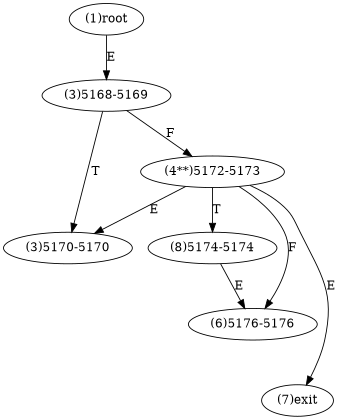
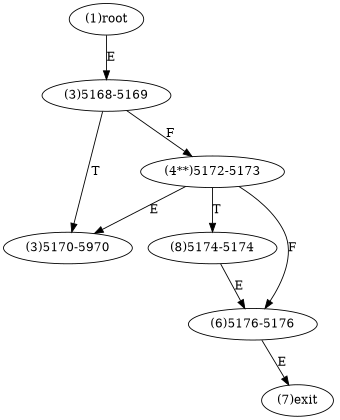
(68, 248) -> (68, 248)
(319, 269) -> (273, 359)
